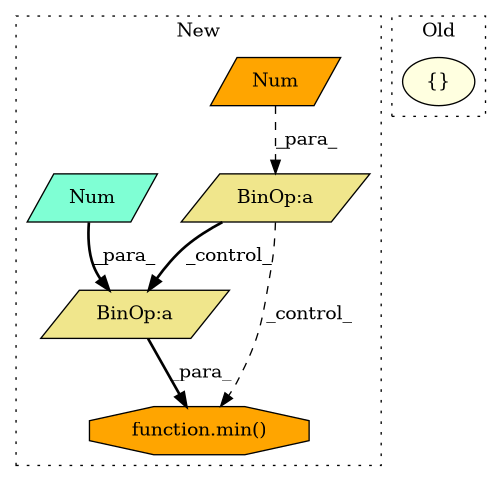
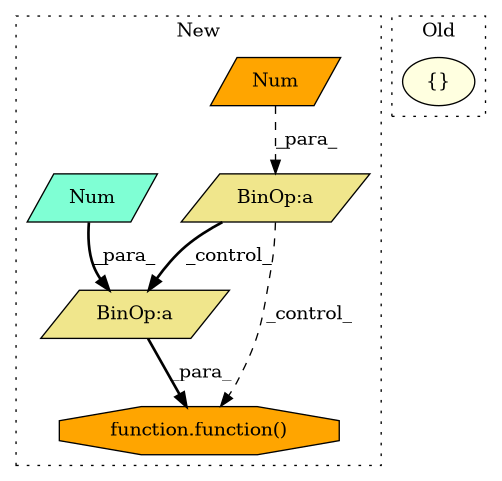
(199, 431) -> (199, 431)
